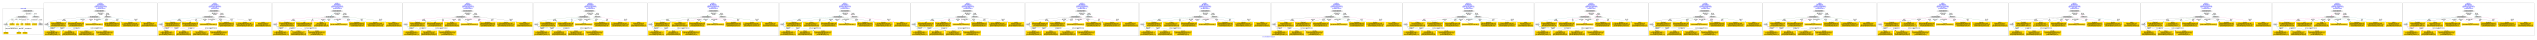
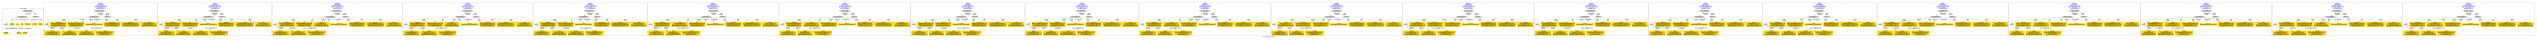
(41, 24) -> (41, 24)
